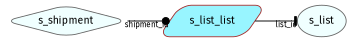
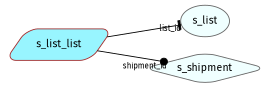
(145, 21) -> (129, 56)
